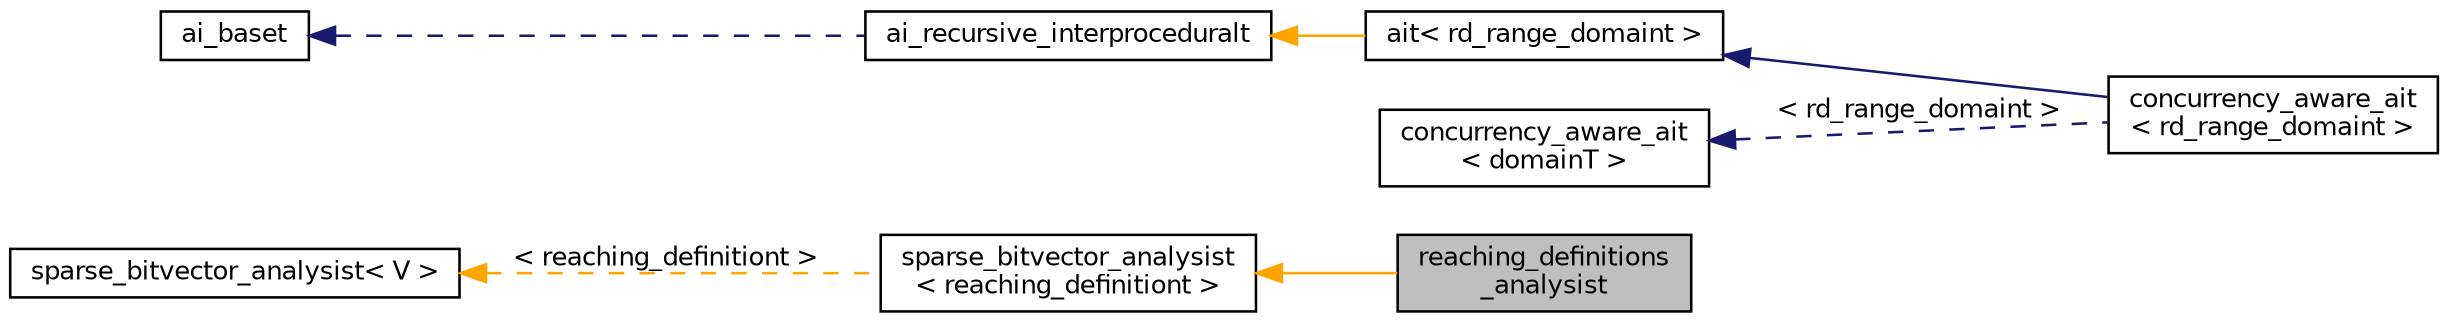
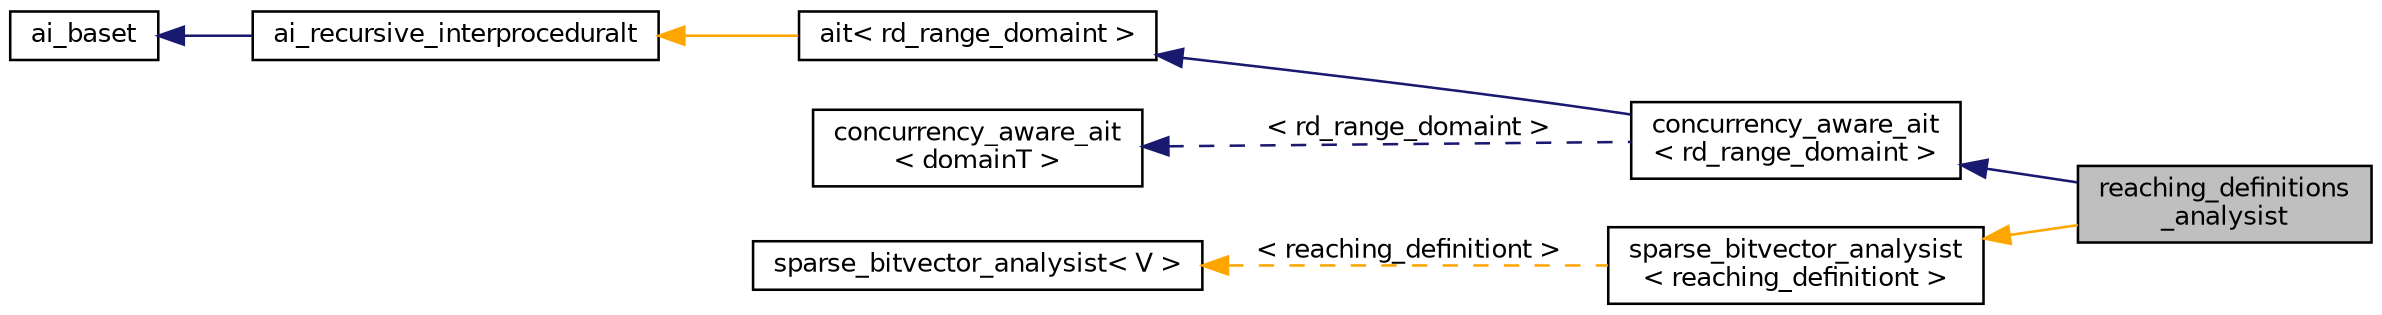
(600, 36) -> (218, 36)
none -> (2032, 176)
